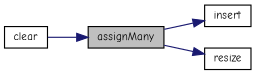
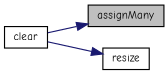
(228, 16) -> none
(179, 48) -> (70, 47)
